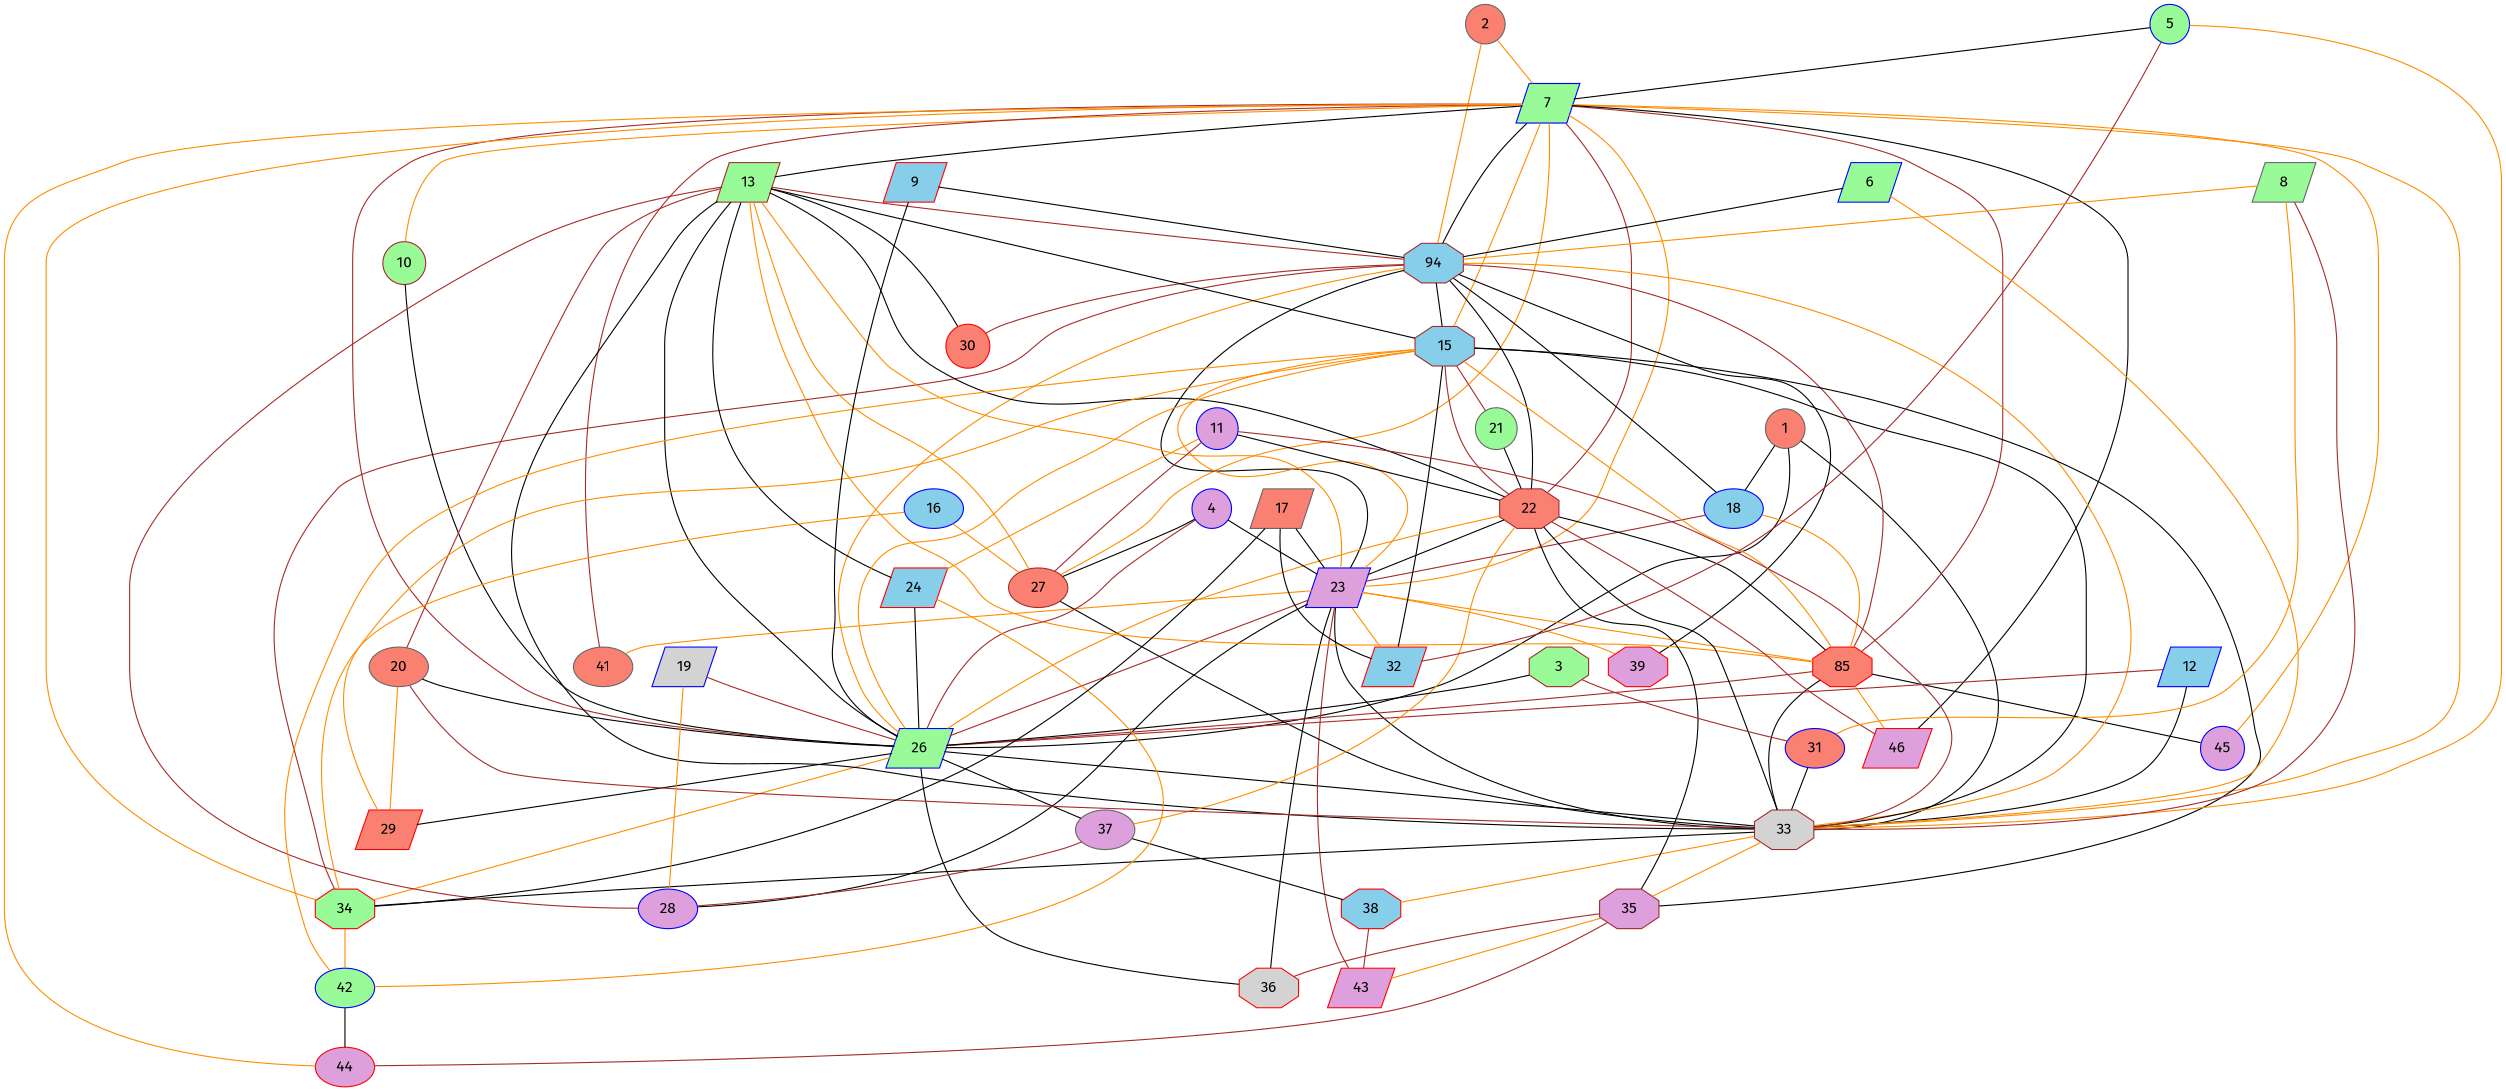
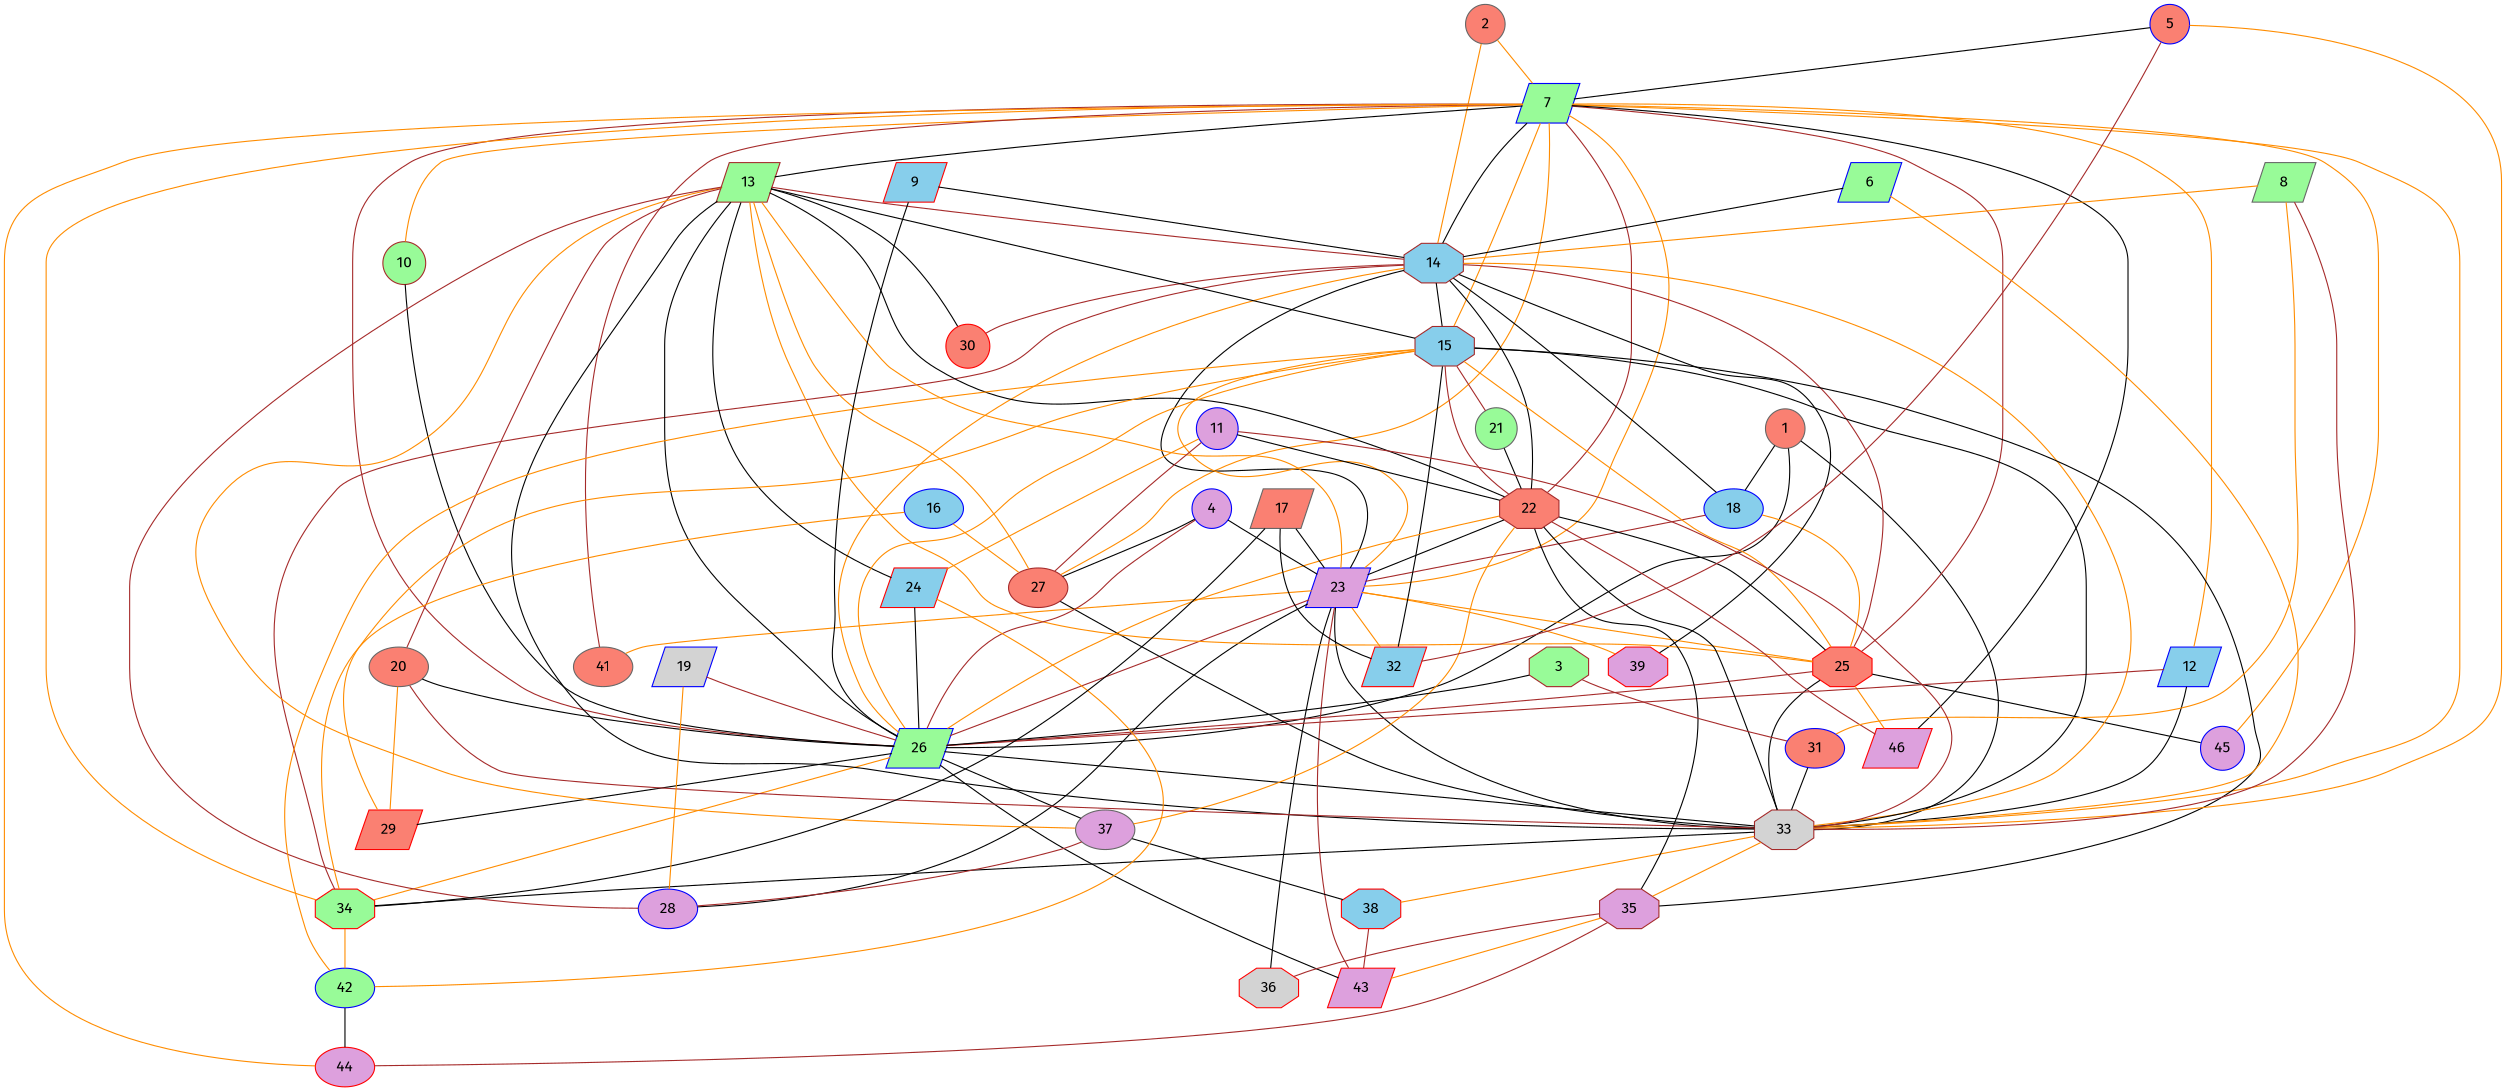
(2170, 24) -> (2170, 24)
none -> (2114, 151)
(1434, 263) -> (1434, 263)
(1842, 667) -> (1842, 667)
none -> (262, 681)
(1024, 947) -> (1132, 885)
